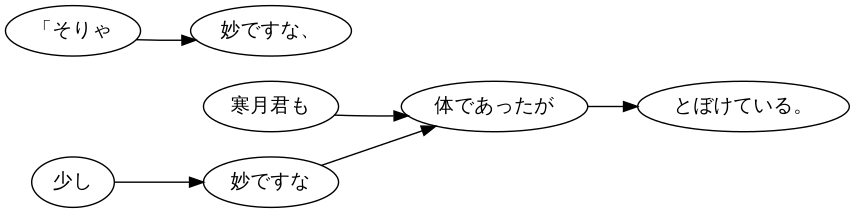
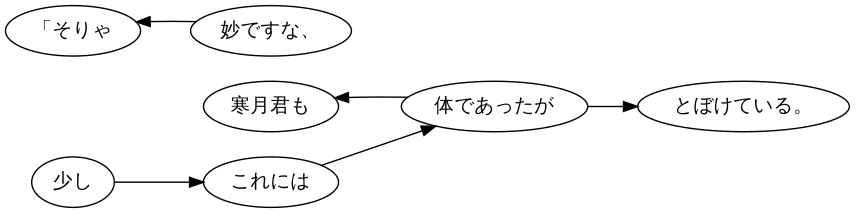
(159, 40) -> (173, 21)
(364, 116) -> (378, 97)
(271, 182) -> (271, 182)
